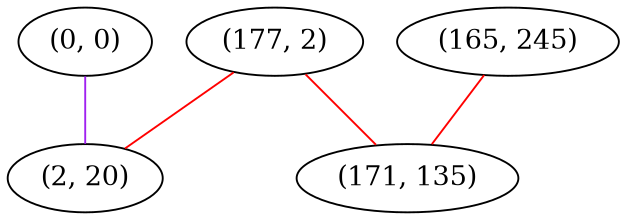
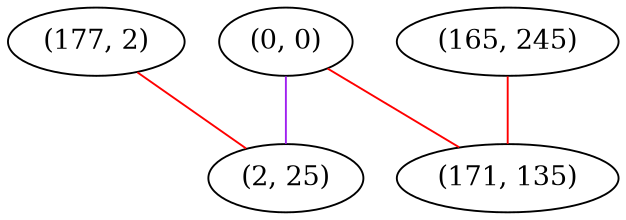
(341, 110) -> (393, 108)
(85, 178) -> (286, 178)
